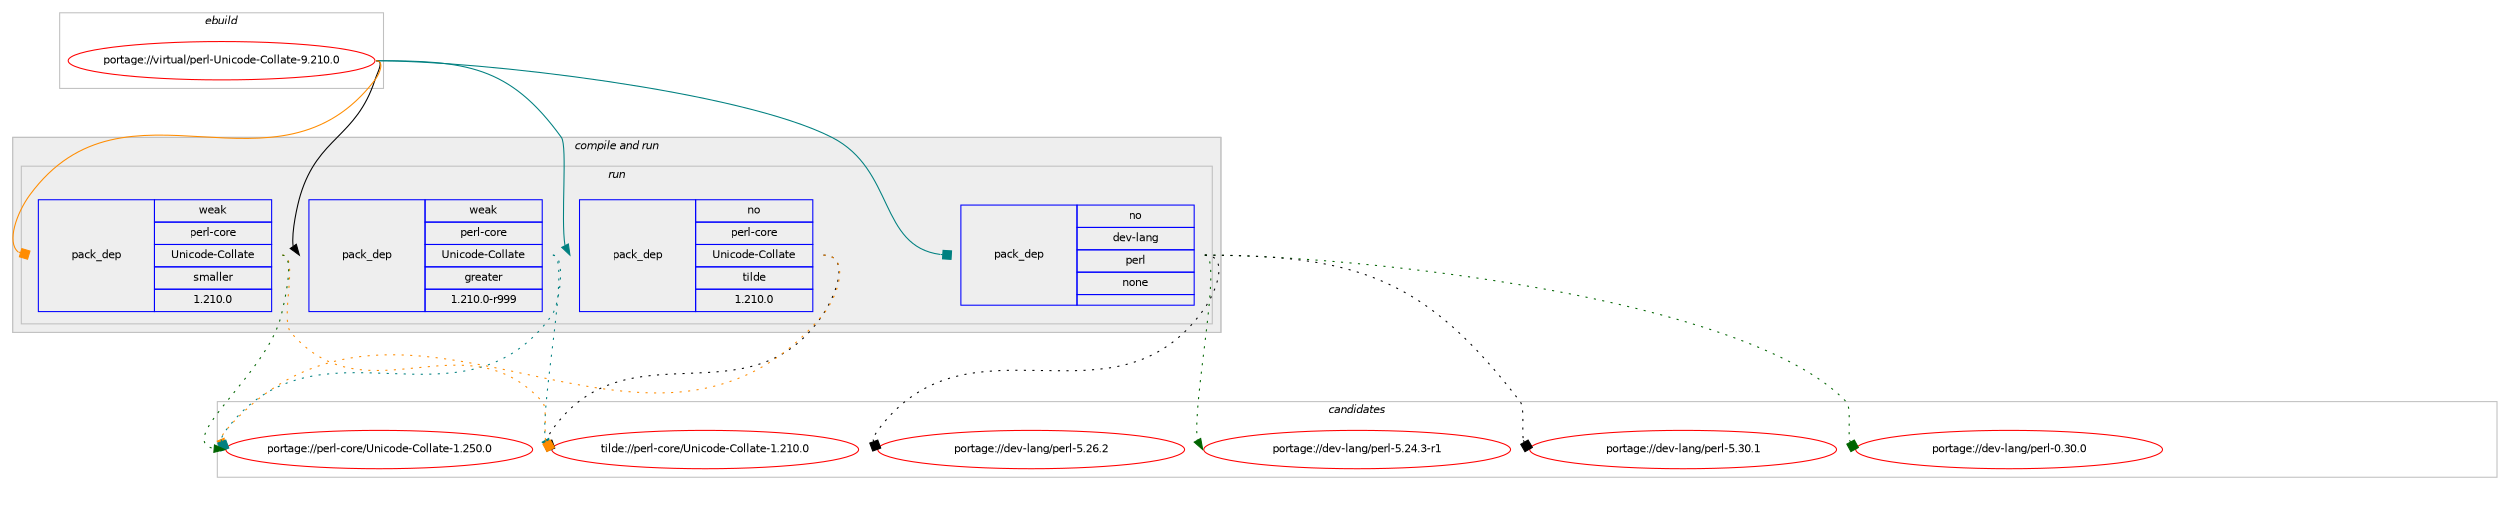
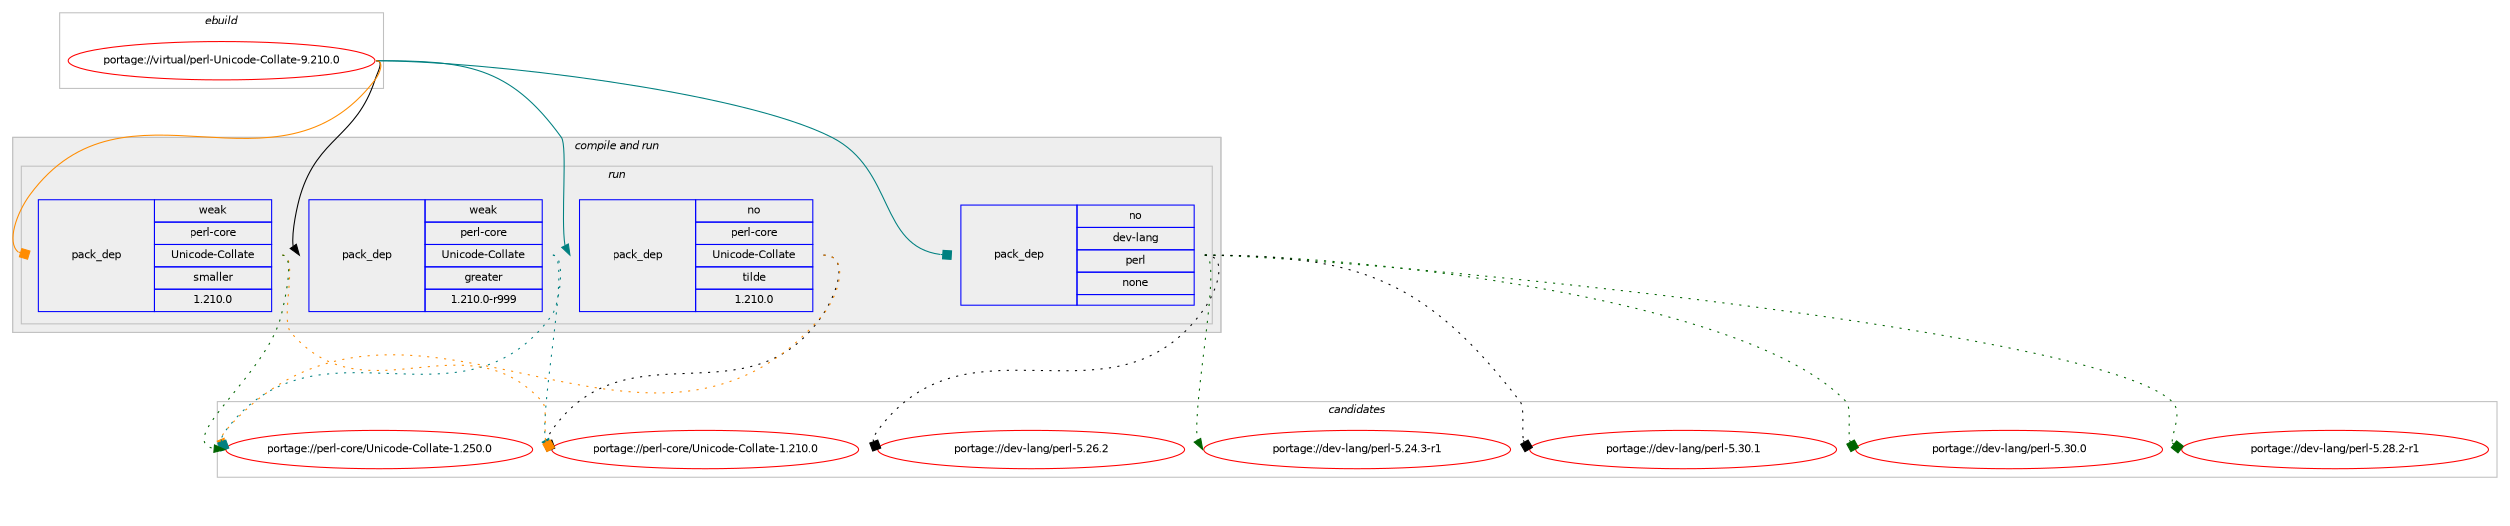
(705, 450) -> (705, 450)
(2009, 450) -> (2009, 450)
none -> (2335, 450)
